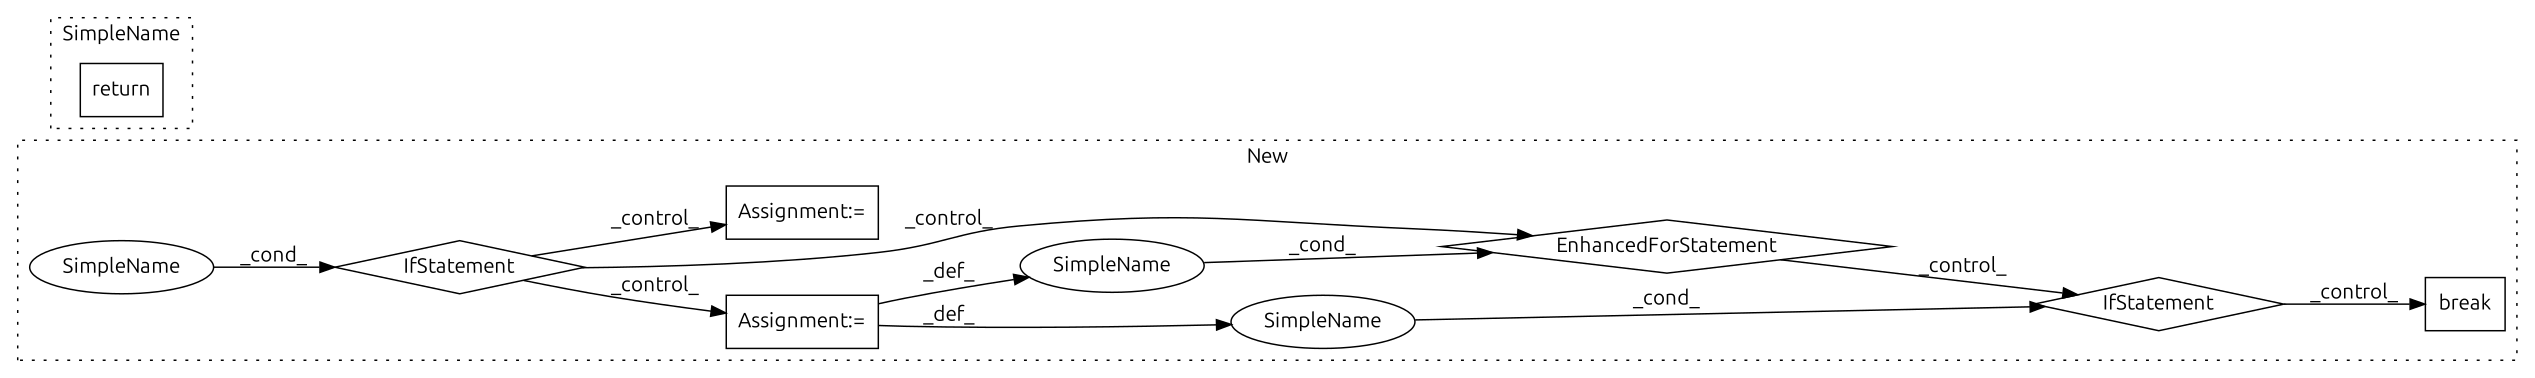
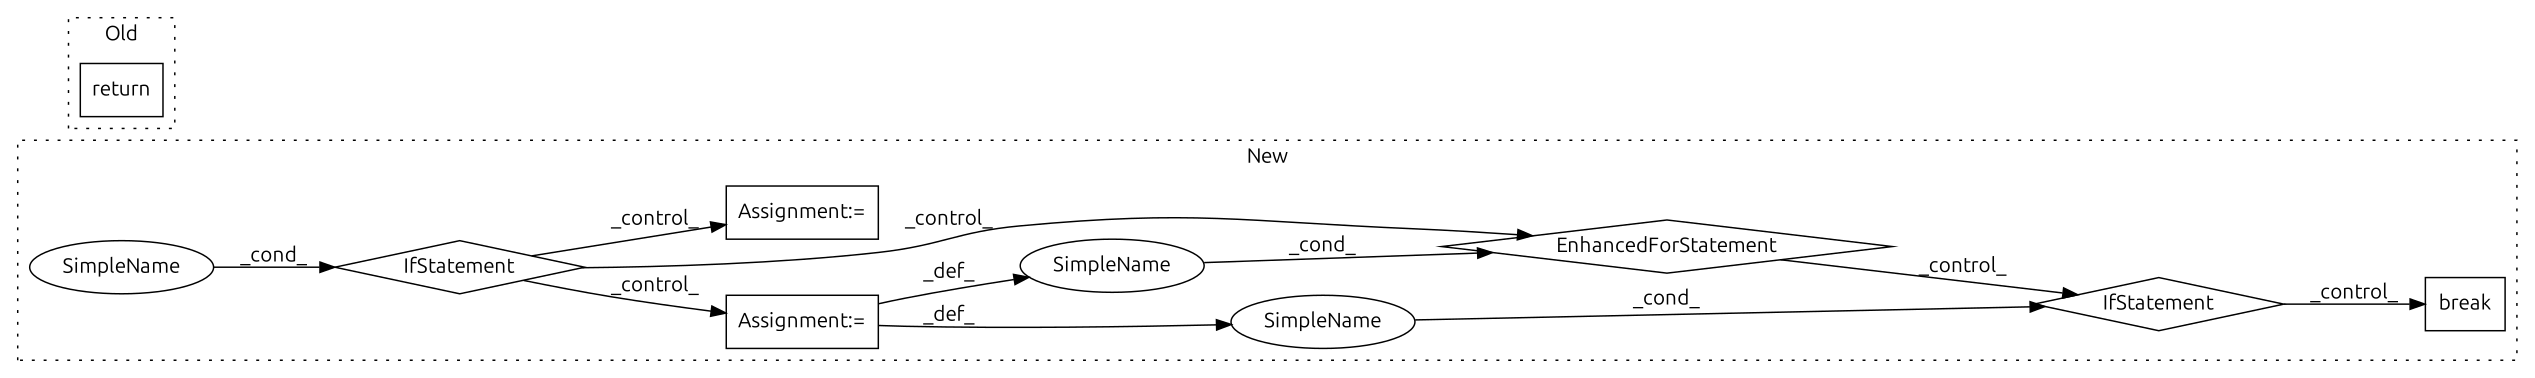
(122, 35) -> (122, 35)
